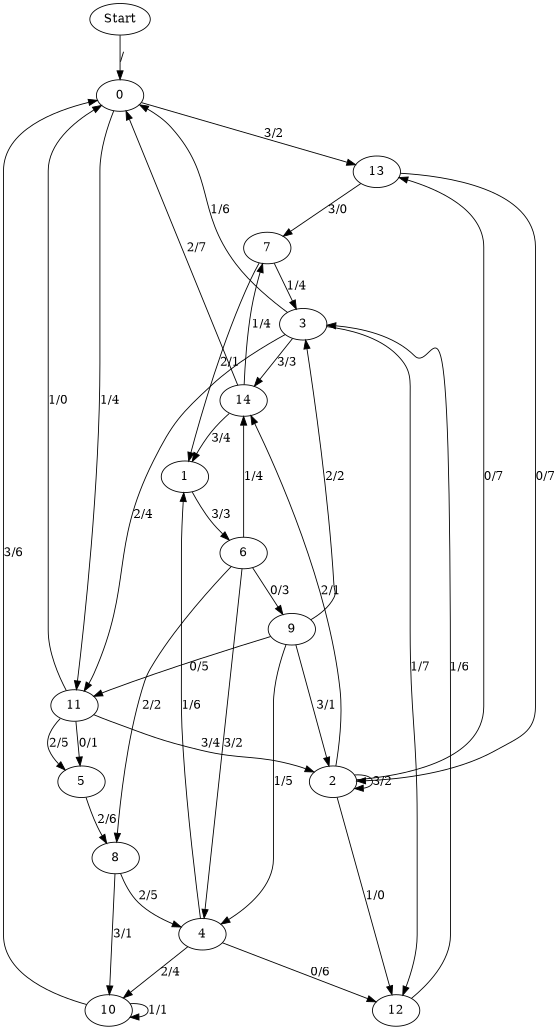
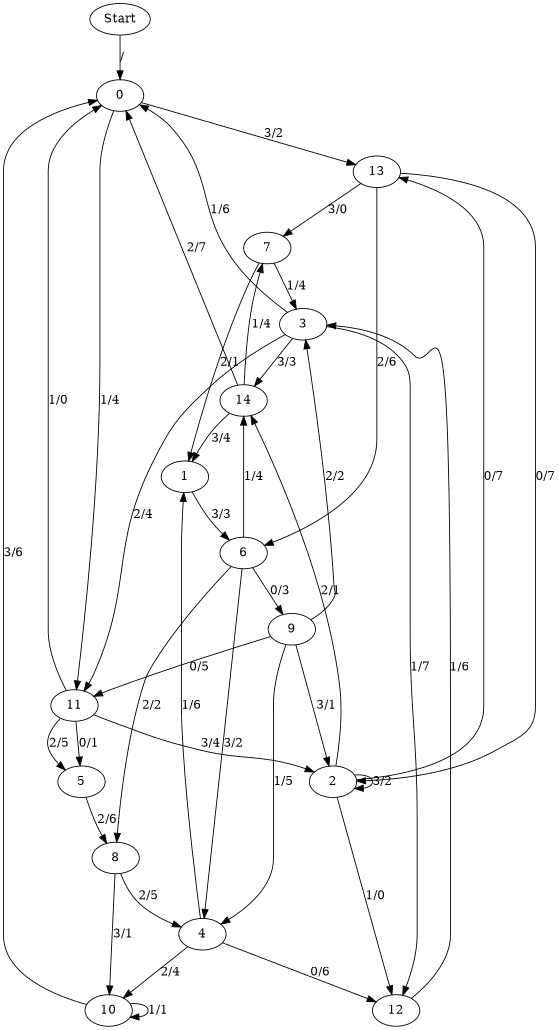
none -> (377, 391)
